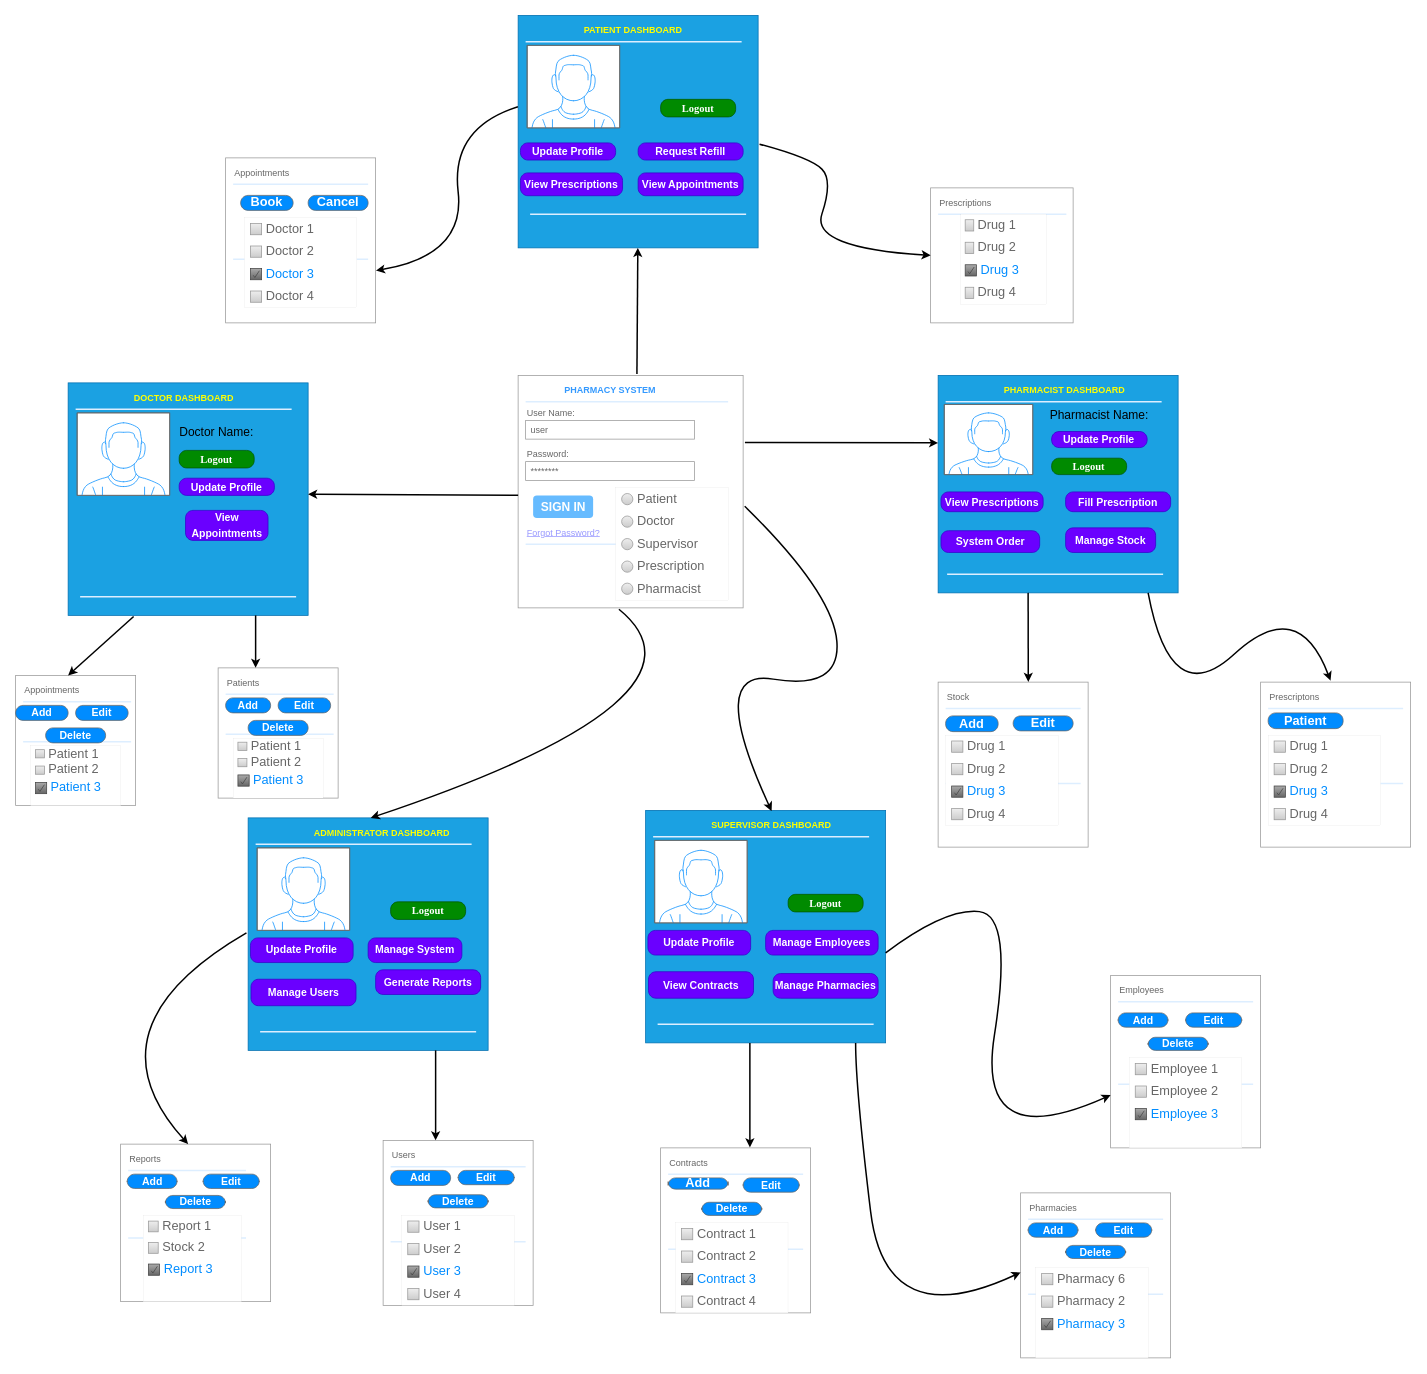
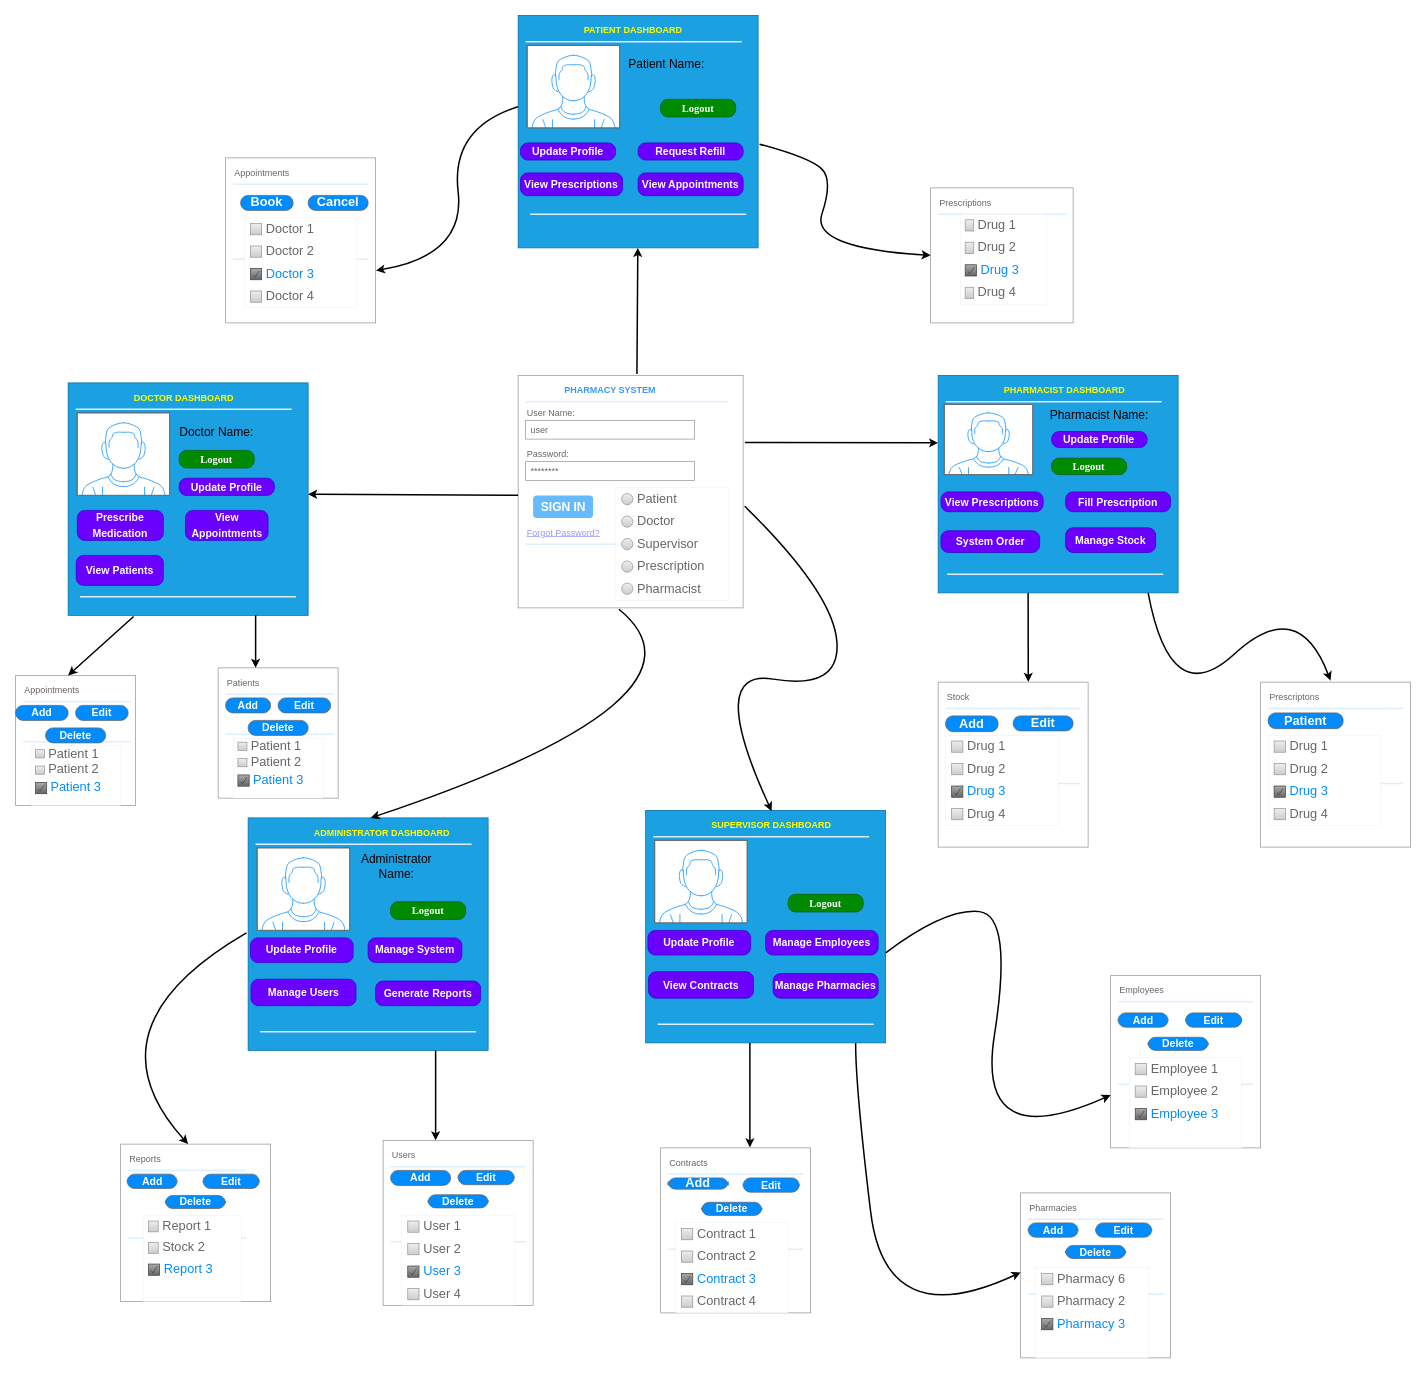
none -> (666, 64)
none -> (120, 525)
none -> (120, 570)
none -> (396, 867)
(428, 982) -> (428, 993)
